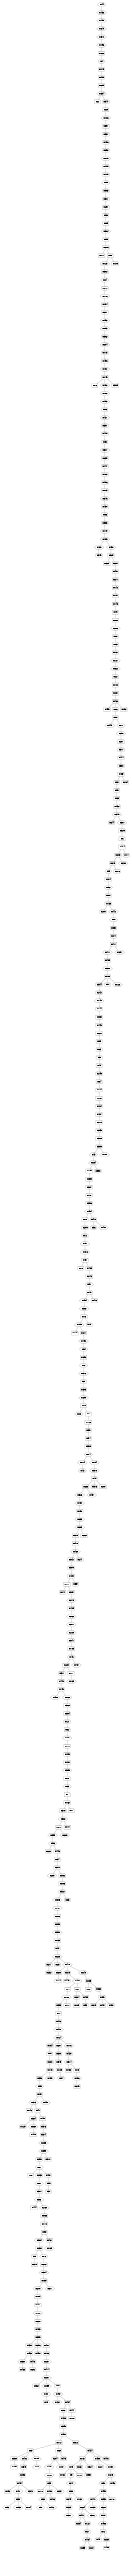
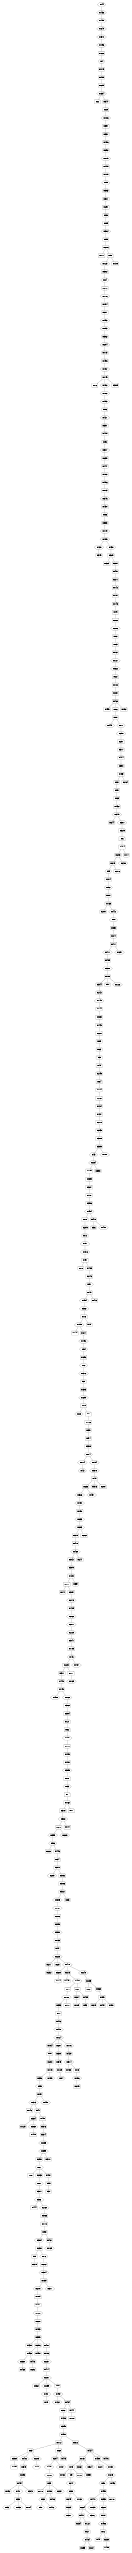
(37, 2459) -> (37, 2459)
